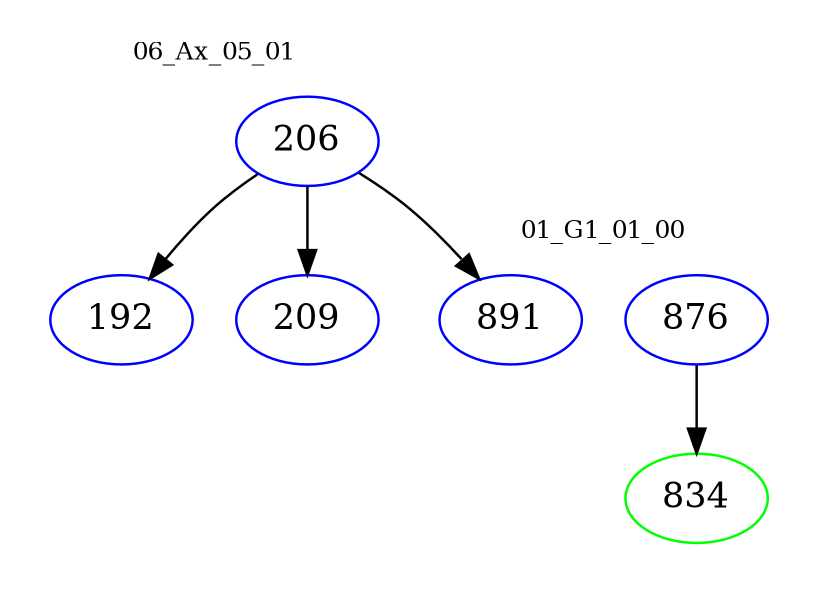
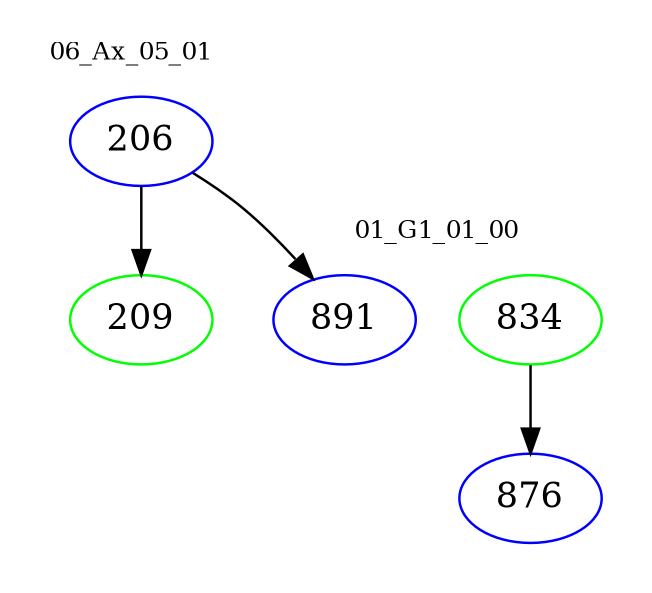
(121, 320) -> none
(307, 320) -> (141, 320)
(697, 397) -> (531, 397)
